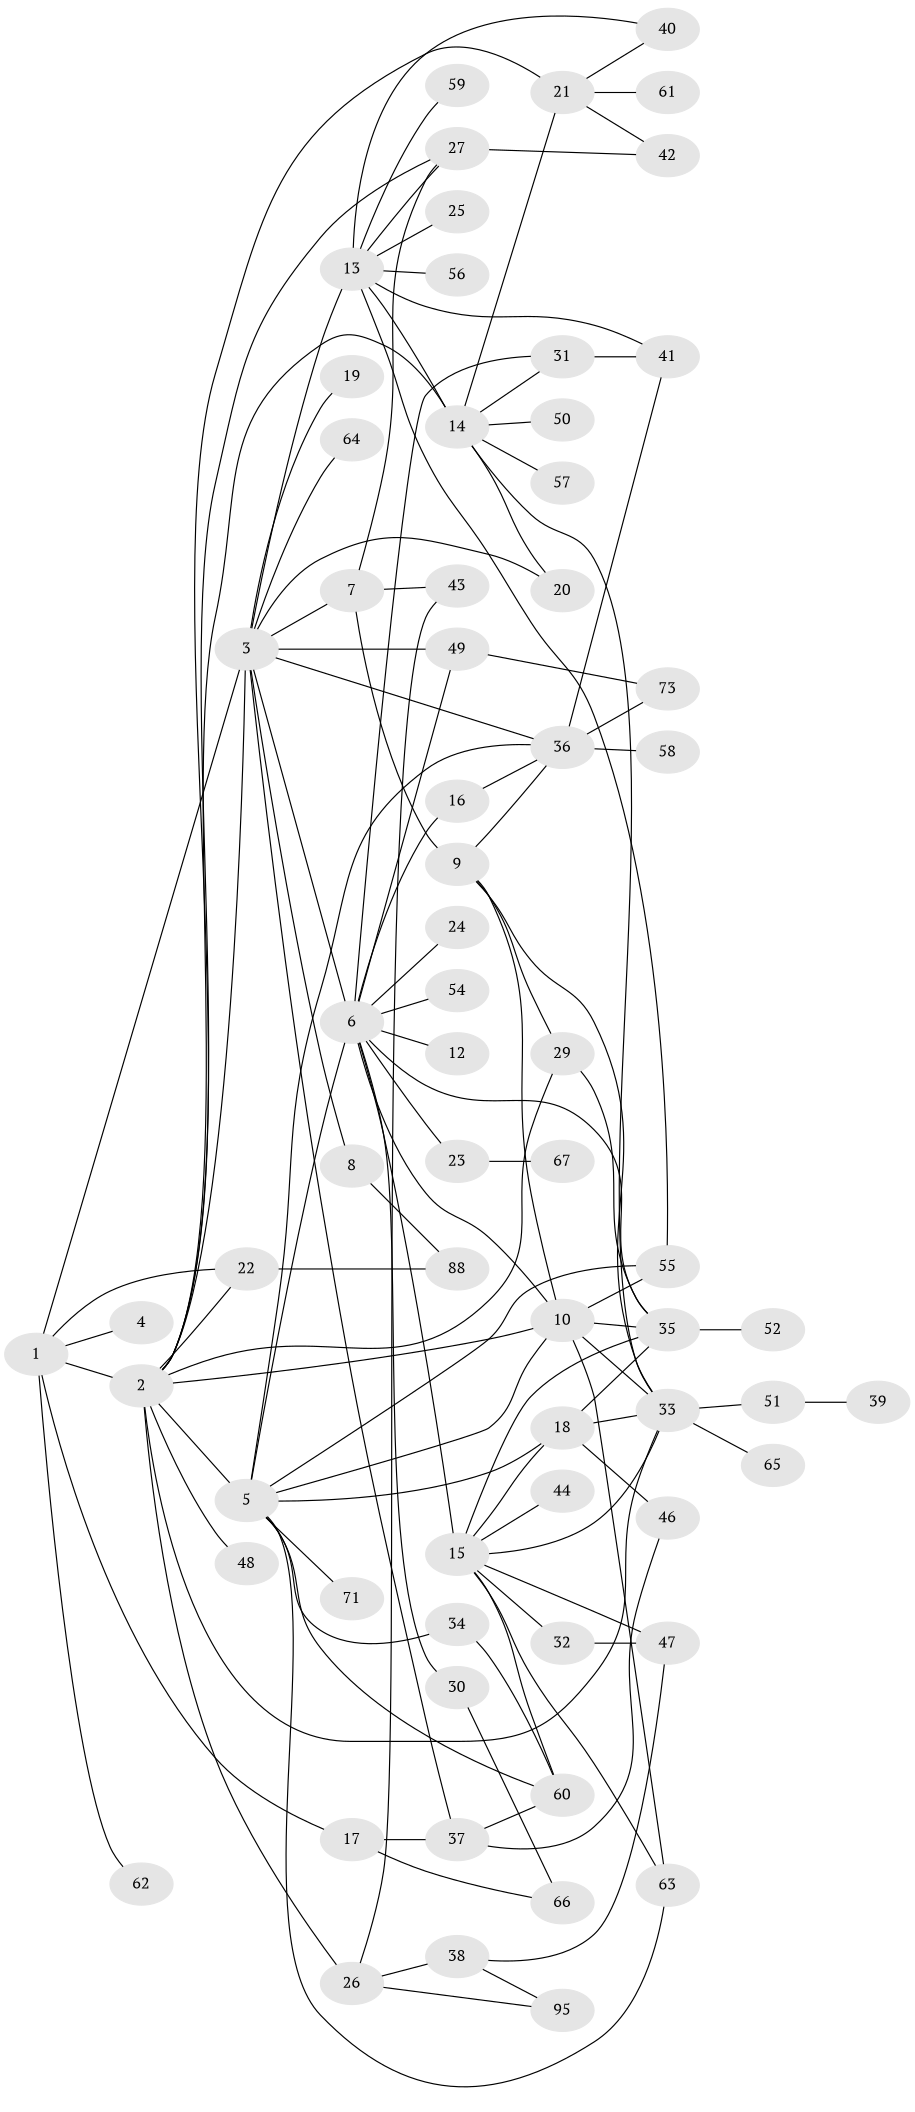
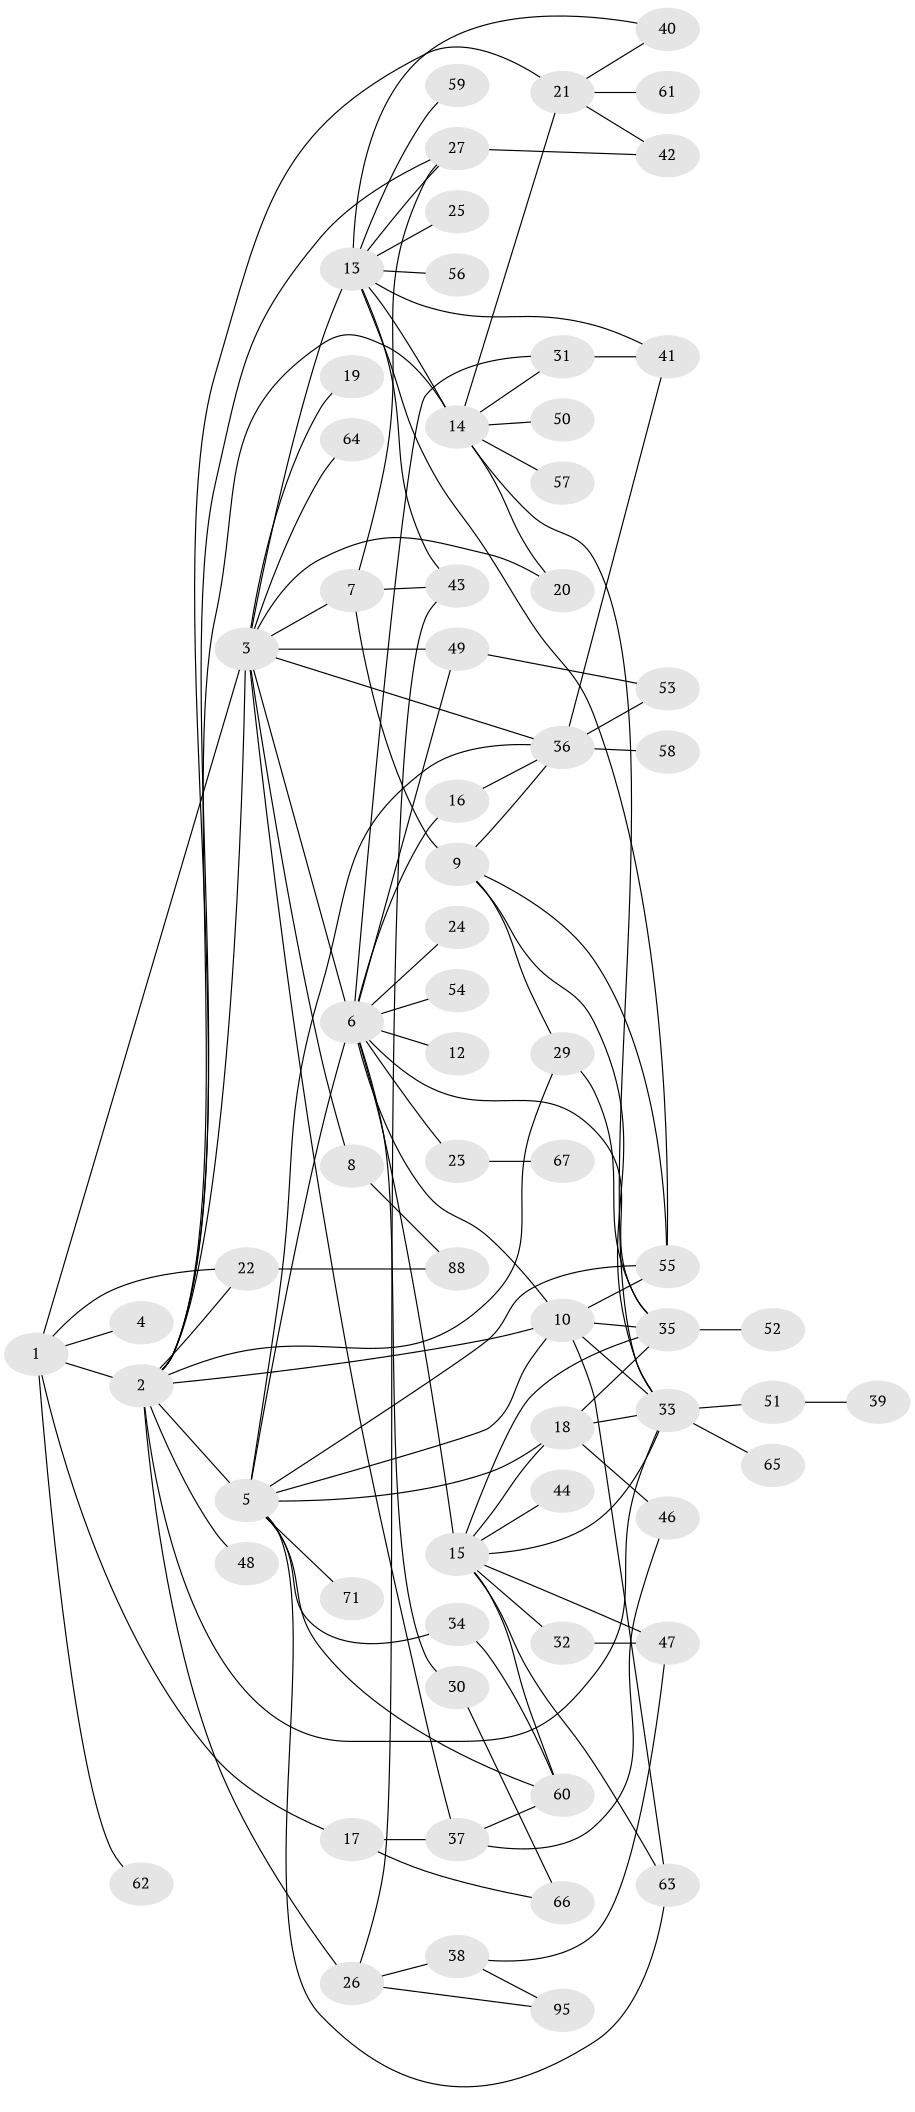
none -> (398, 430)
(668, 689) -> (668, 689)
(522, 1087) -> (633, 1041)
